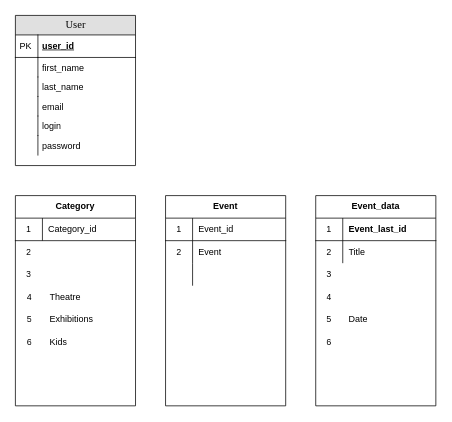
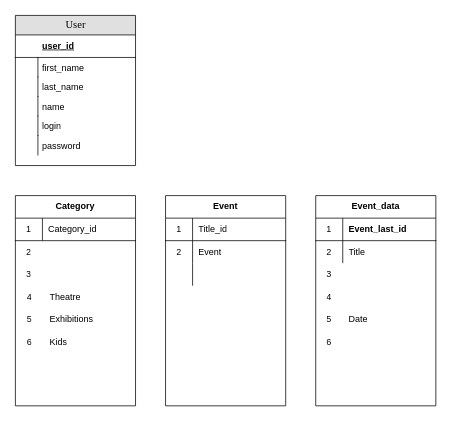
(27, 46) -> none
(53, 107) -> (52, 107)
(217, 229) -> (215, 229)
